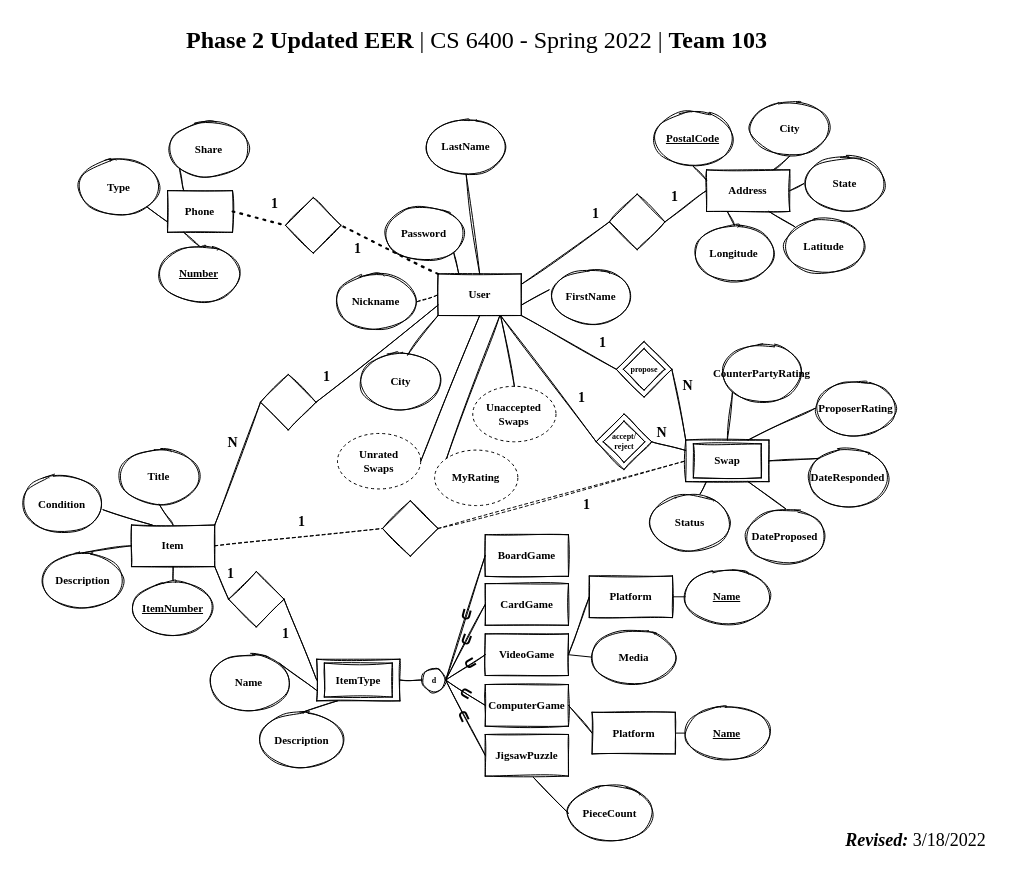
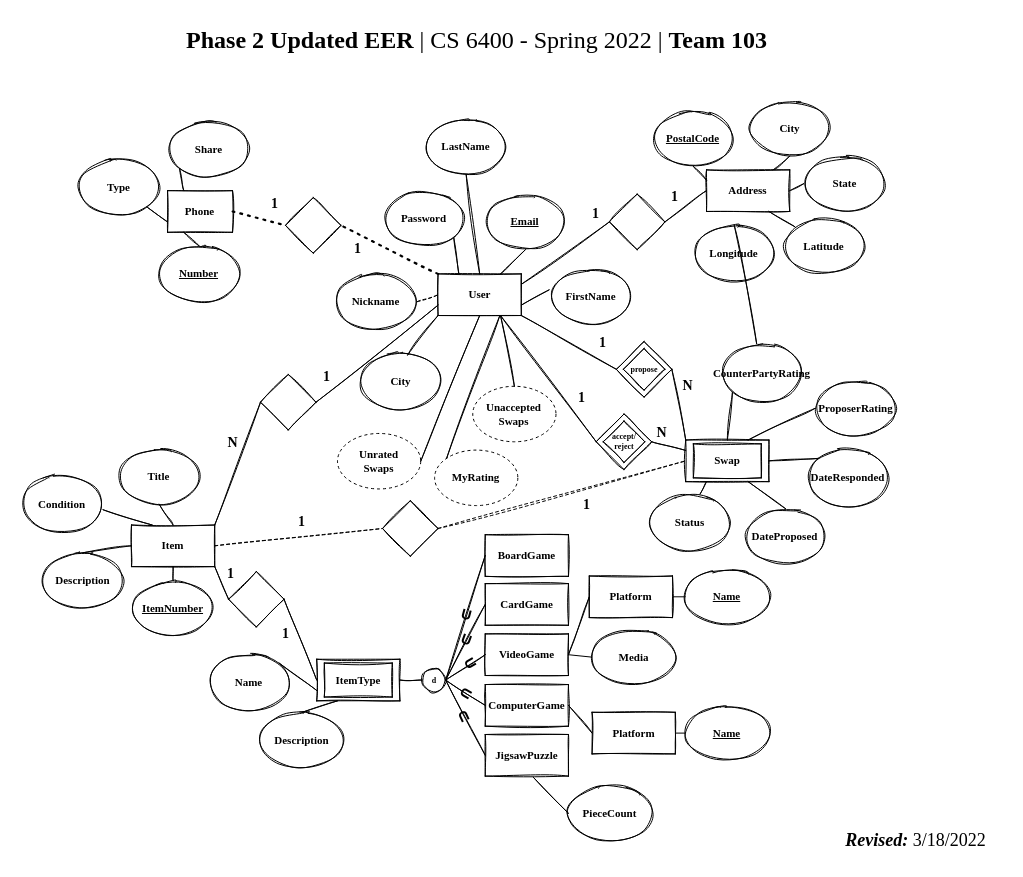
(731, 218) -> (745, 284)
none -> (525, 222)
(424, 233) -> (424, 218)
none -> (514, 260)
